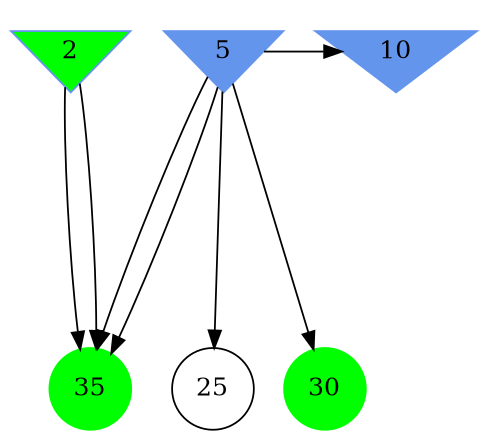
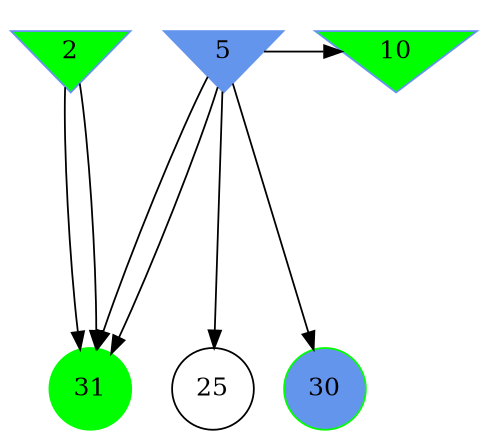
(396, 52) -> (396, 52)
(90, 389) -> (90, 389)
(325, 389) -> (325, 389)
